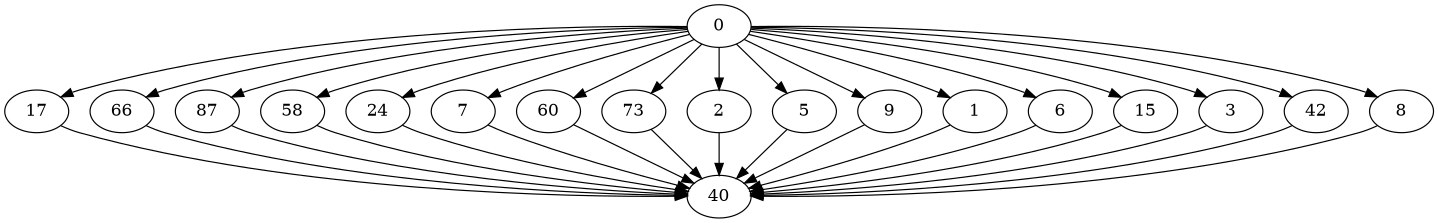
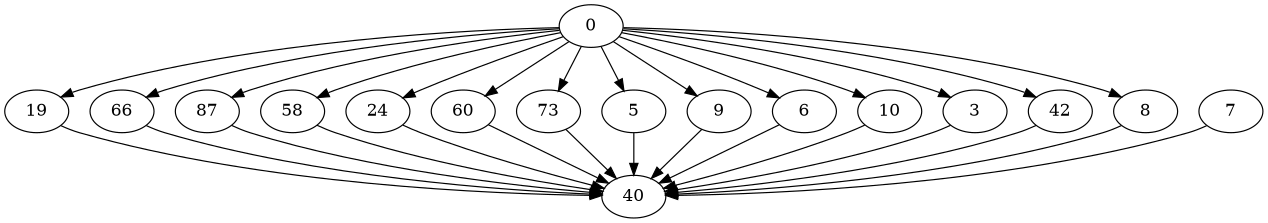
(593, 61) -> none
(37, 111) -> (37, 111)
(719, 111) -> none
(975, 111) -> none
(1146, 111) -> (890, 111)
